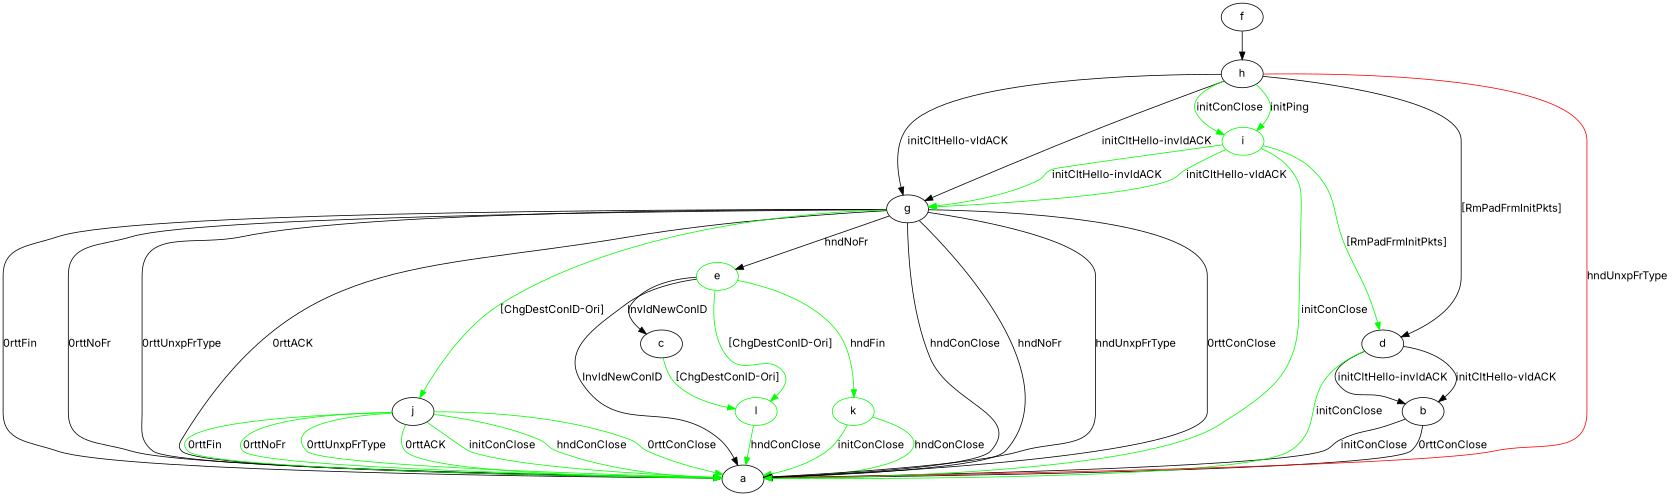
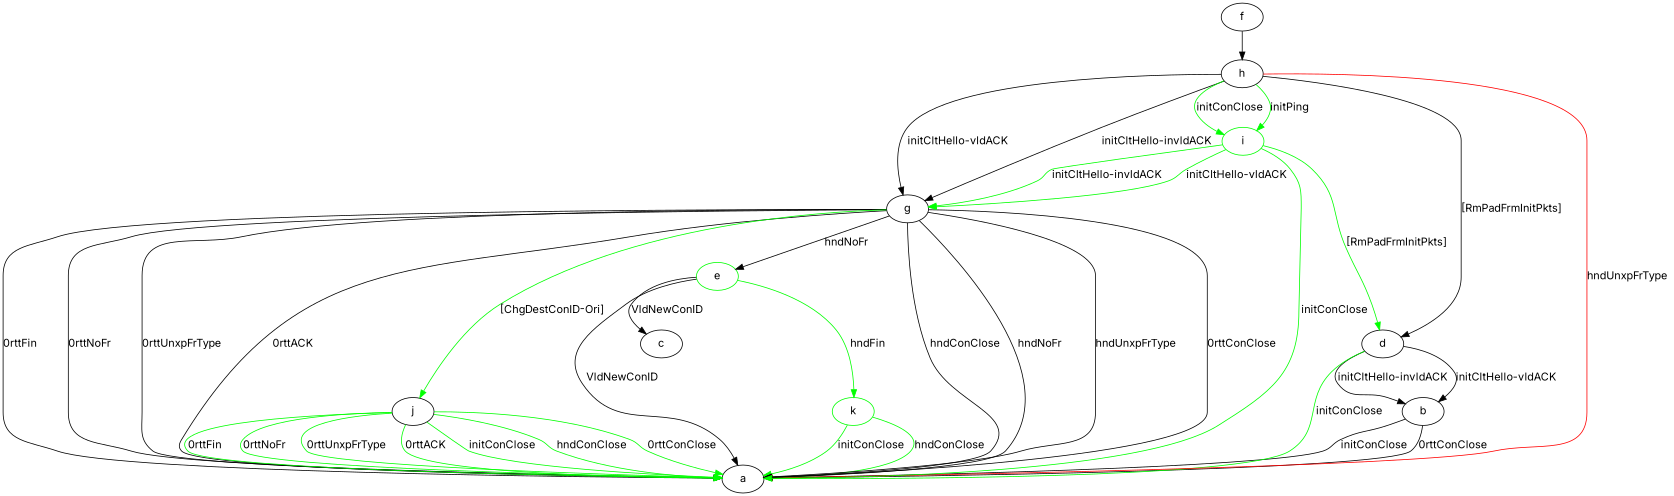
(669, 310) -> (669, 310)
(624, 378) -> (624, 378)
(756, 411) -> none
